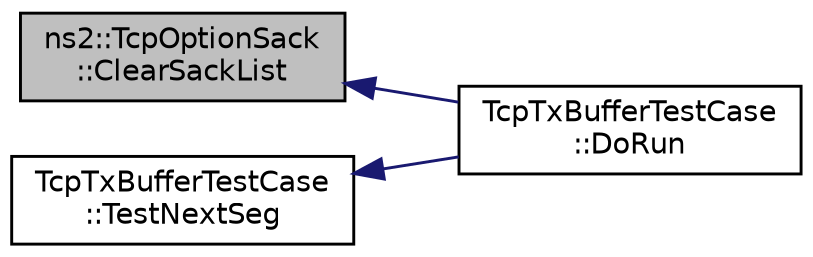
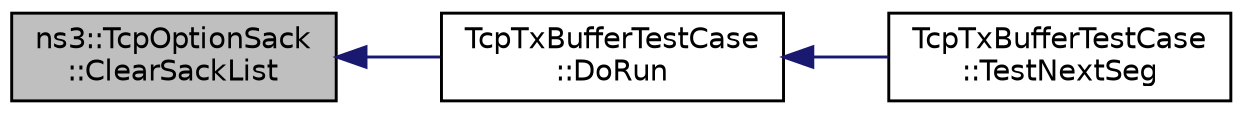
(183, 57) -> (174, 57)
(421, 163) -> (851, 57)
